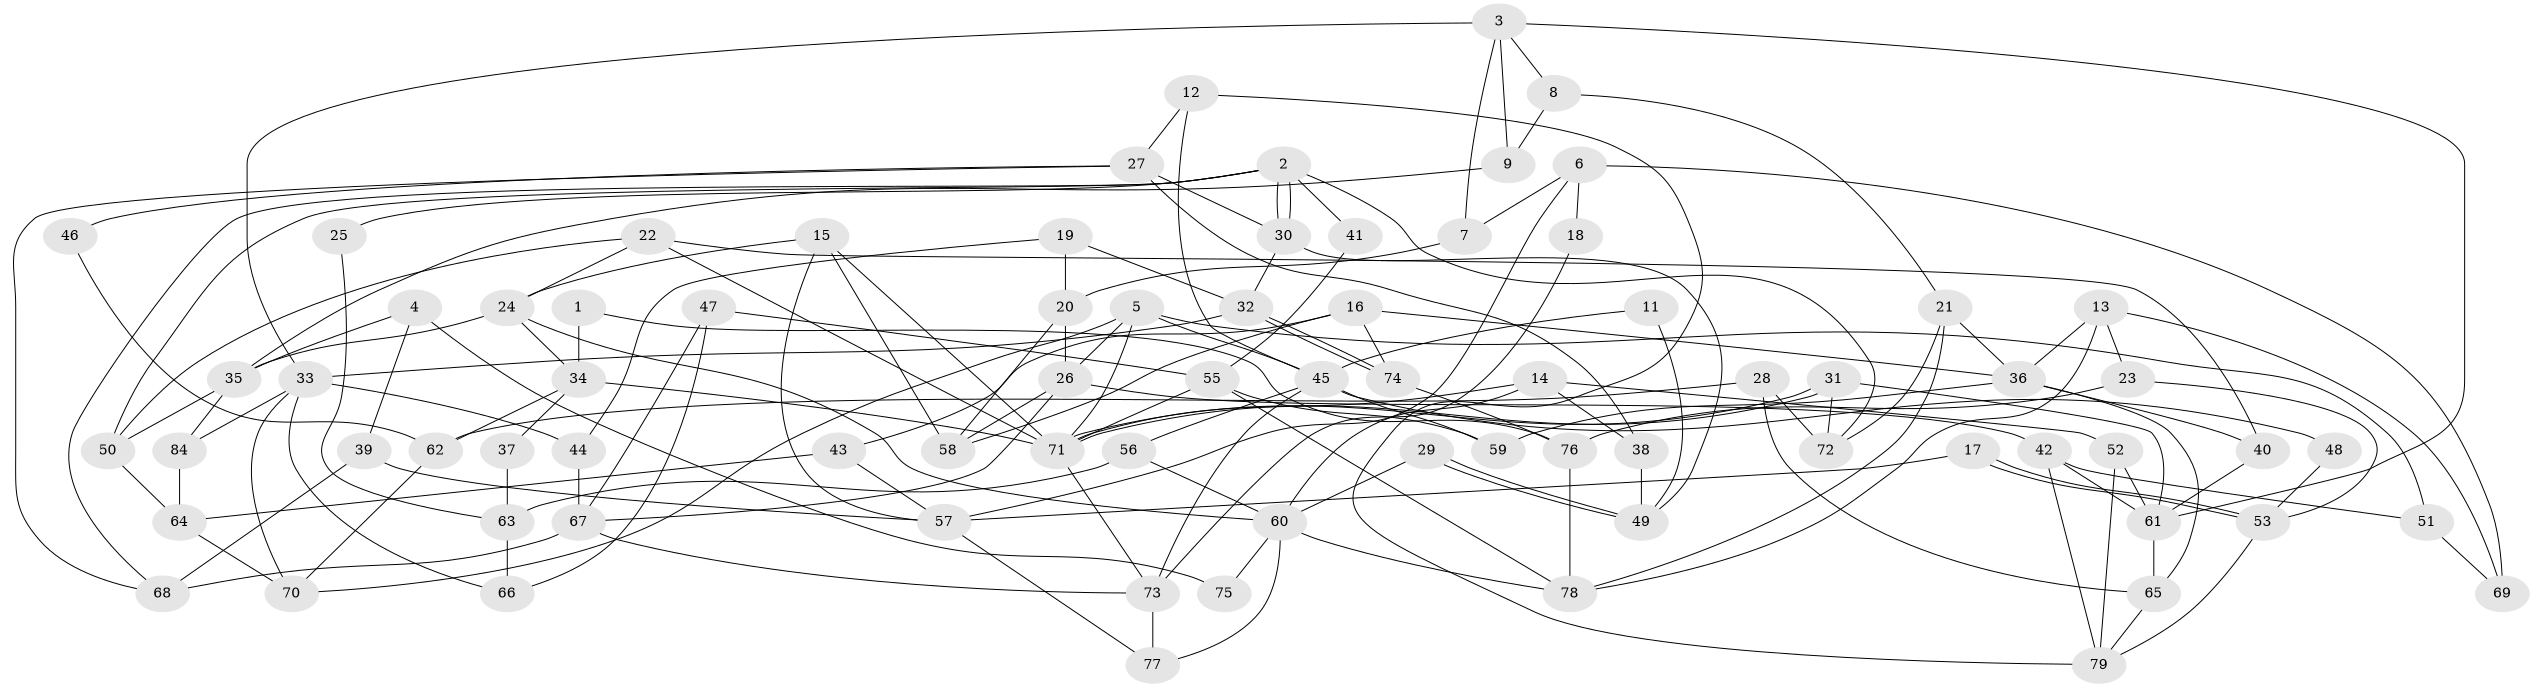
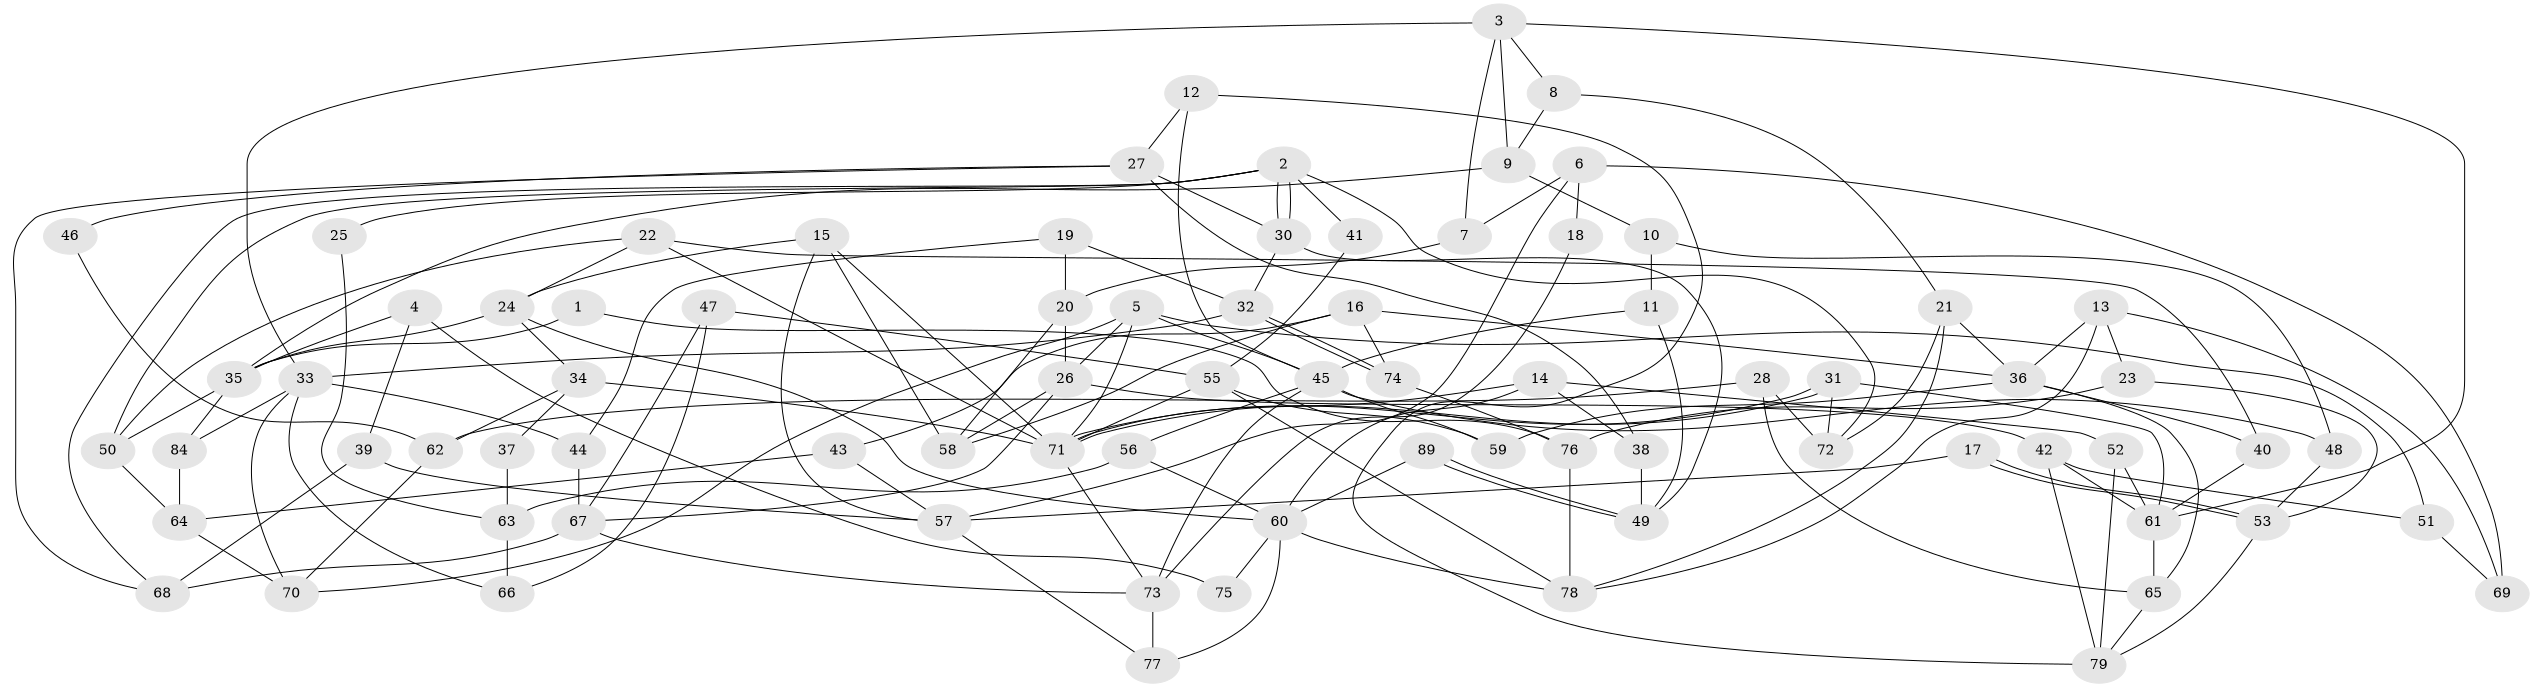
none -> (1651, 236)
(579, 345) -> (414, 343)
(1427, 451) -> (1427, 451)
